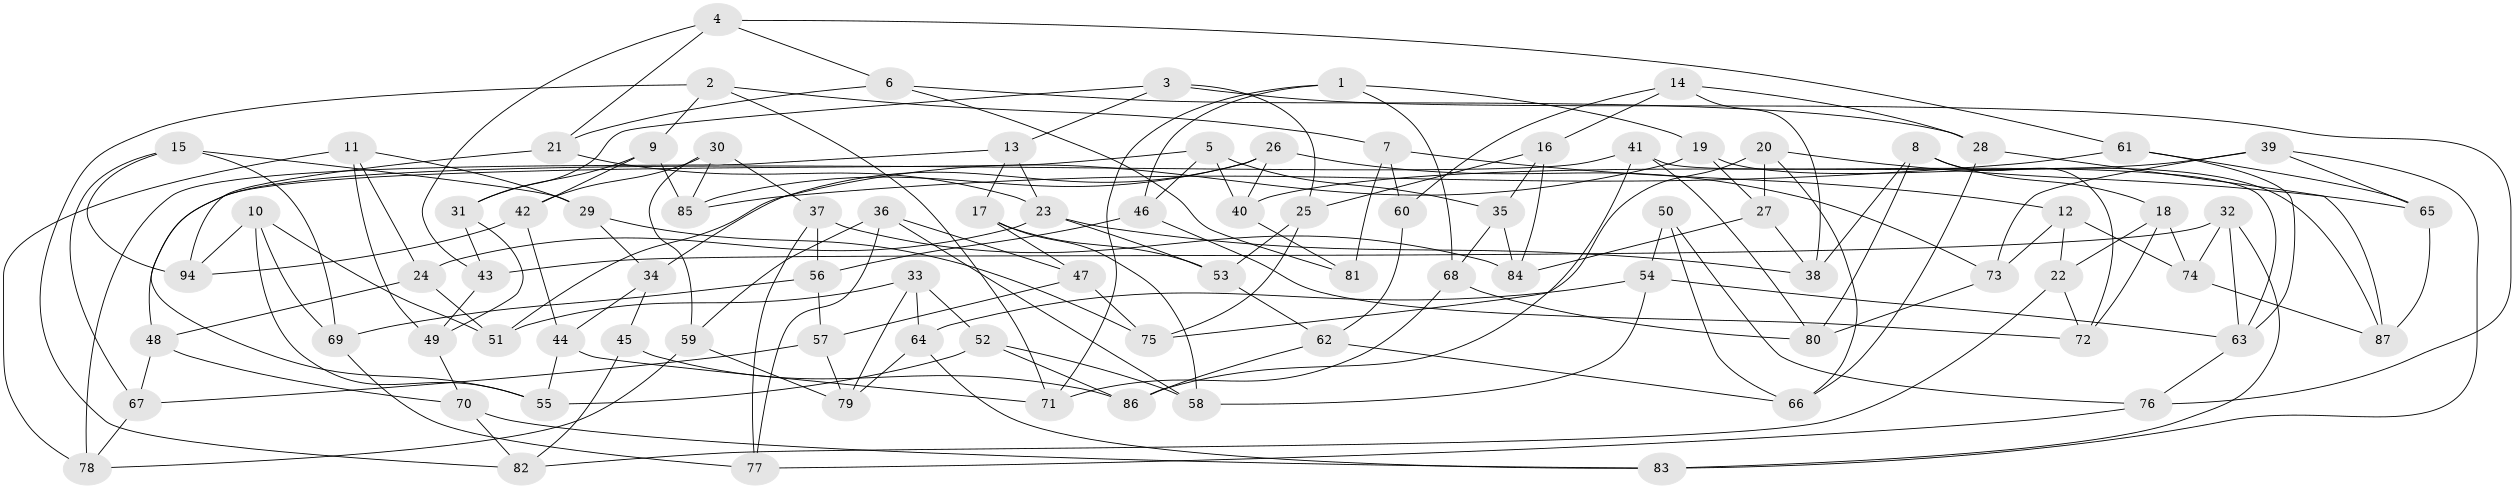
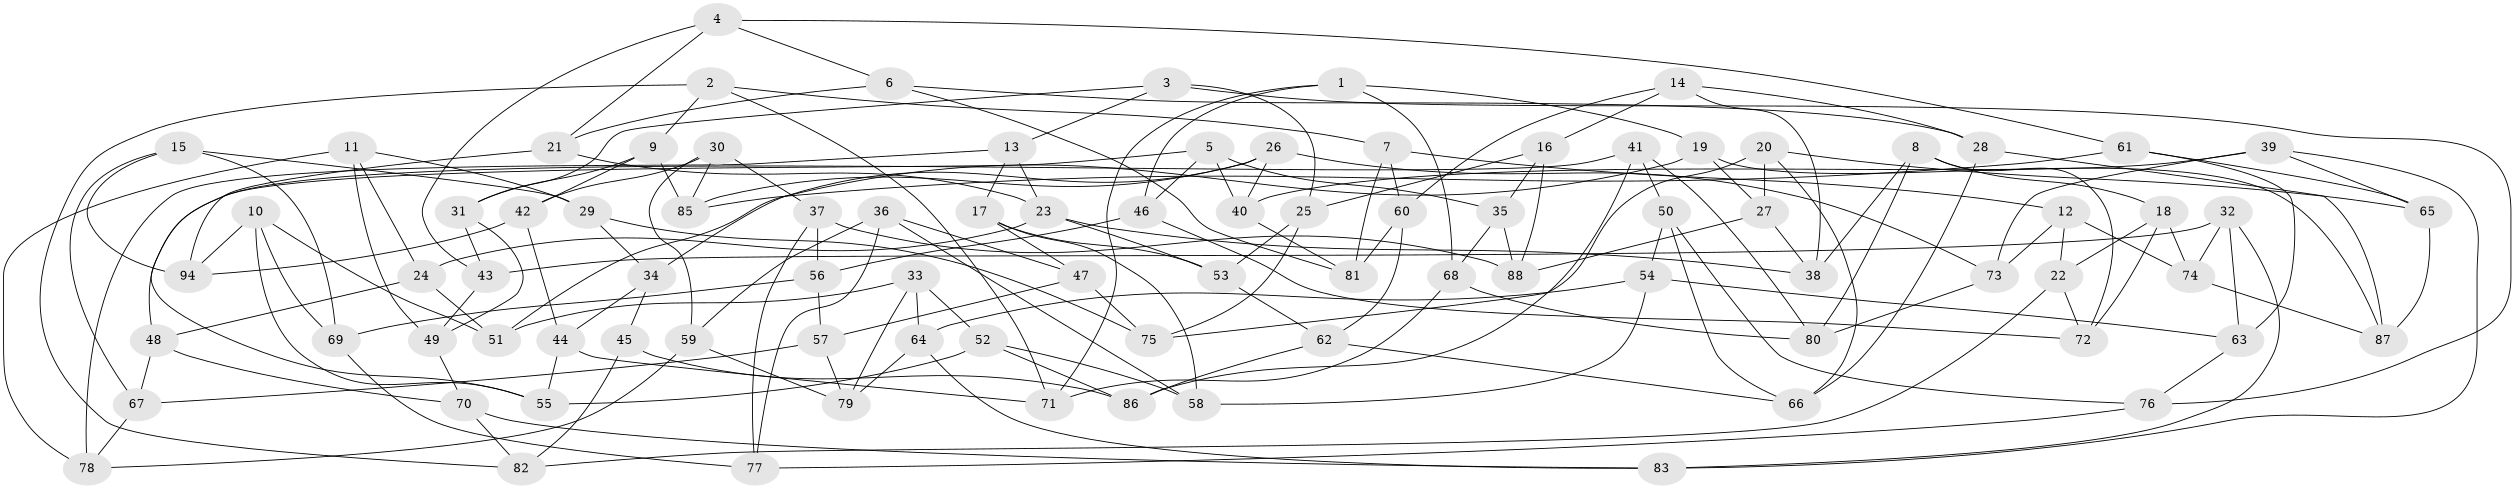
(2027, 169) -> (1651, 180)
none -> (1384, 236)
(1516, 276) -> (1516, 276)
